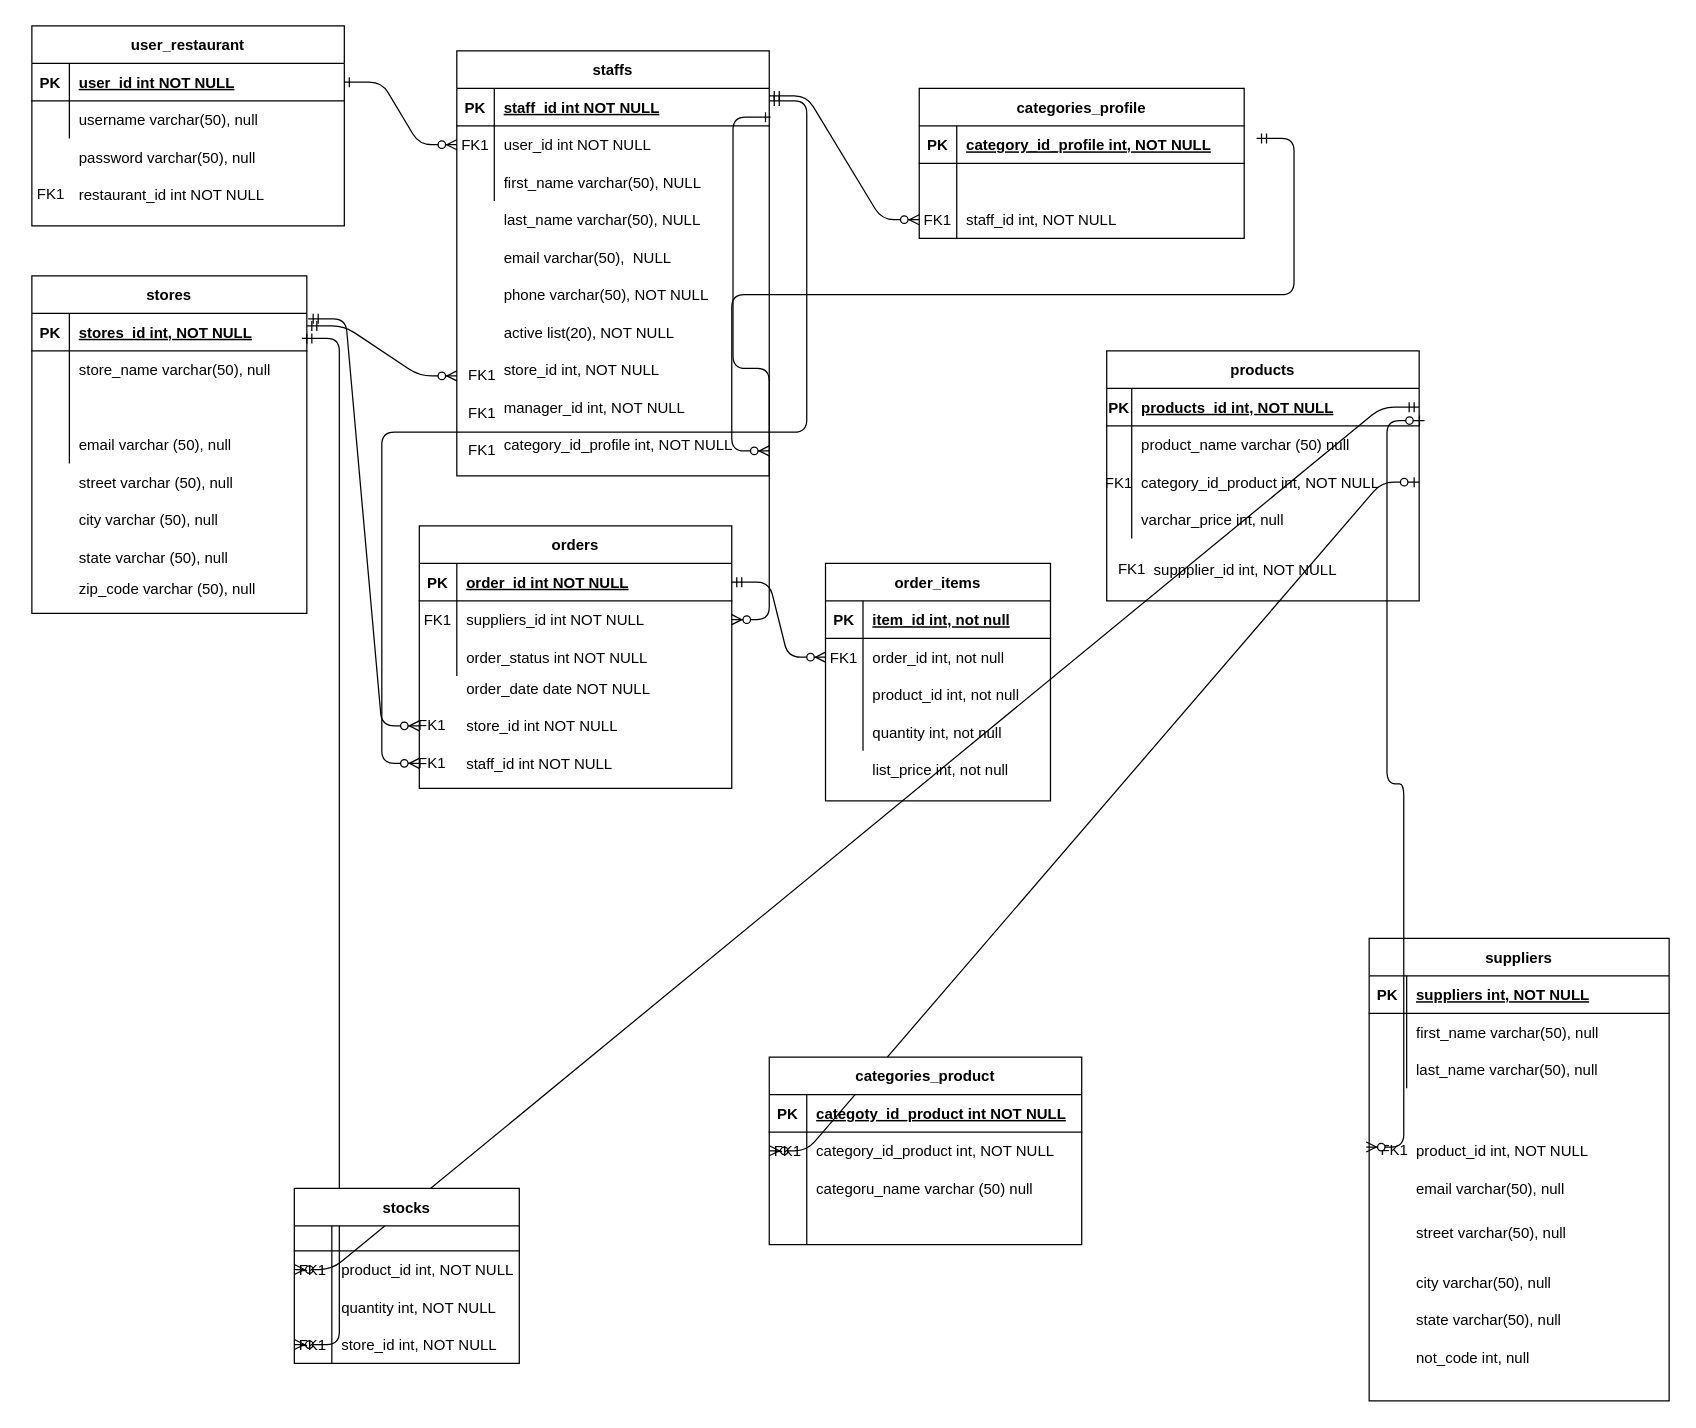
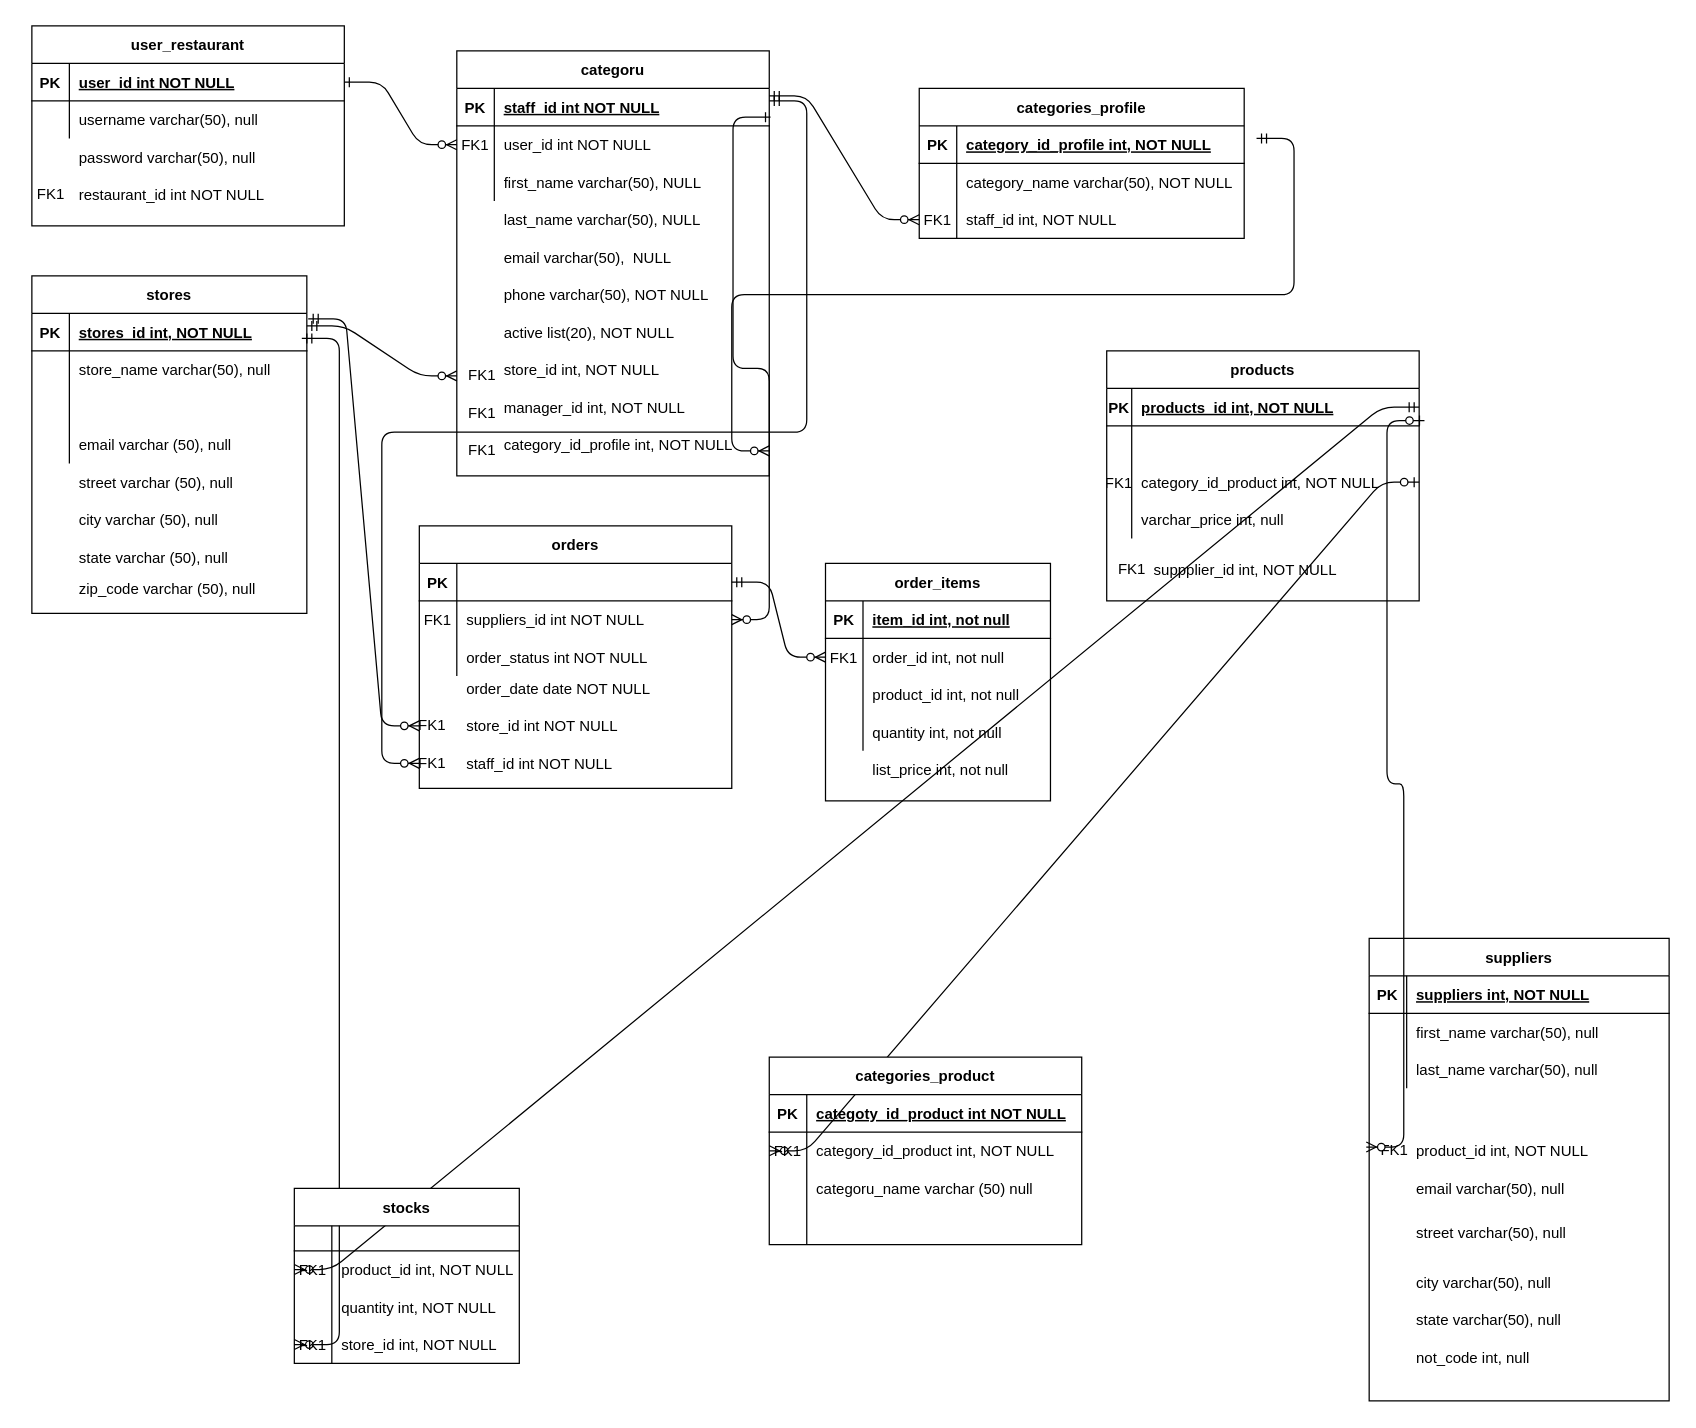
(613, 70) -> (613, 70)
none -> (1101, 182)
(1276, 444) -> none
(594, 582) -> none
